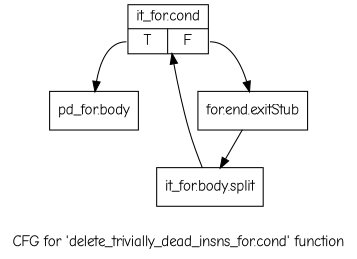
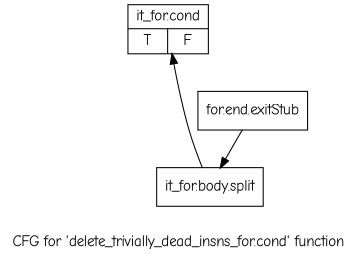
(234, 56) -> none
(94, 111) -> none
